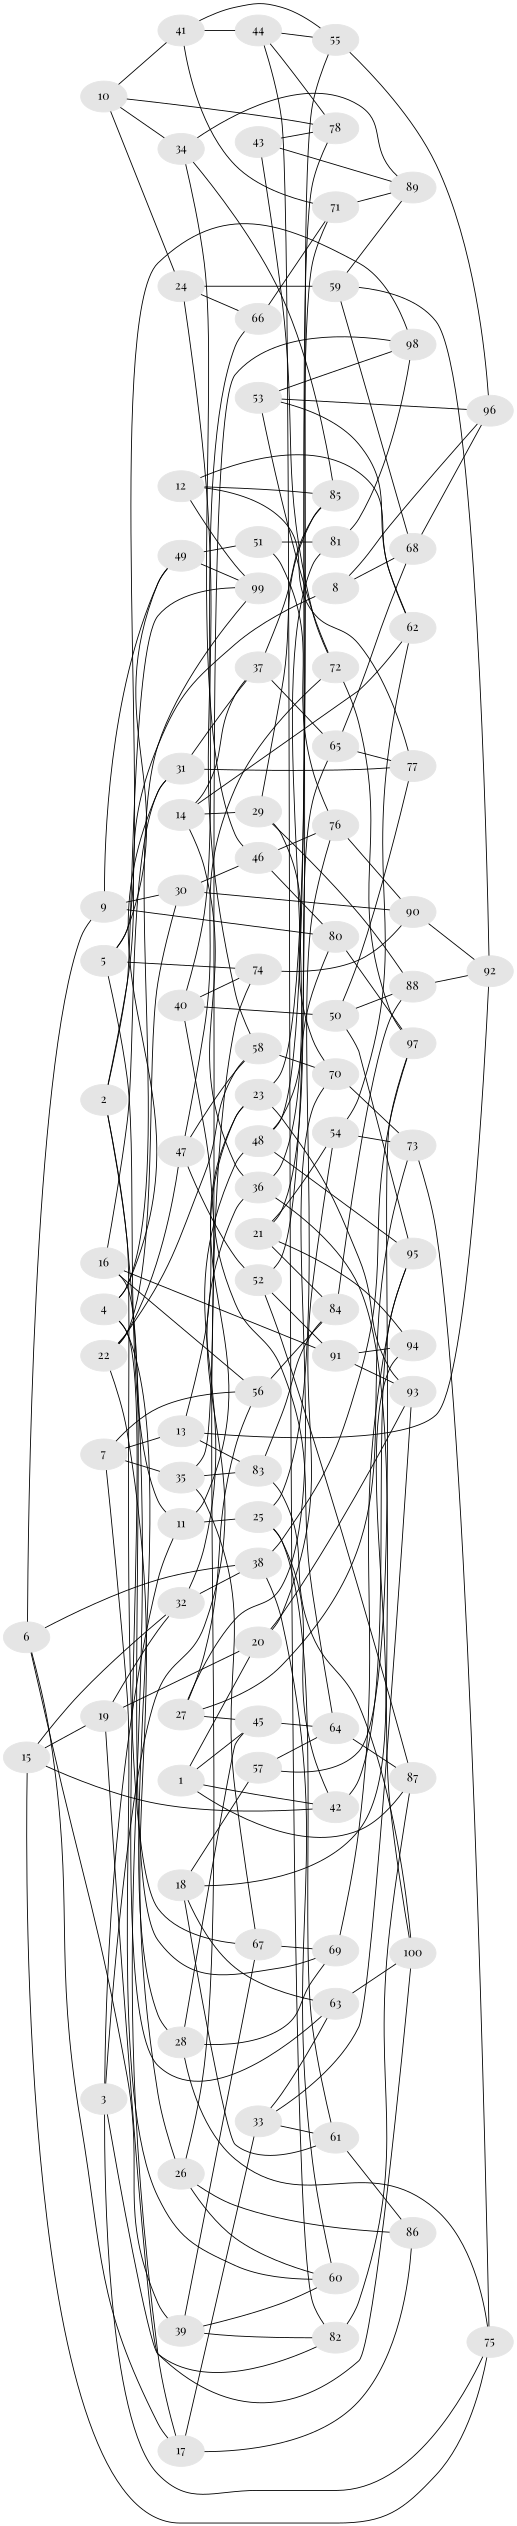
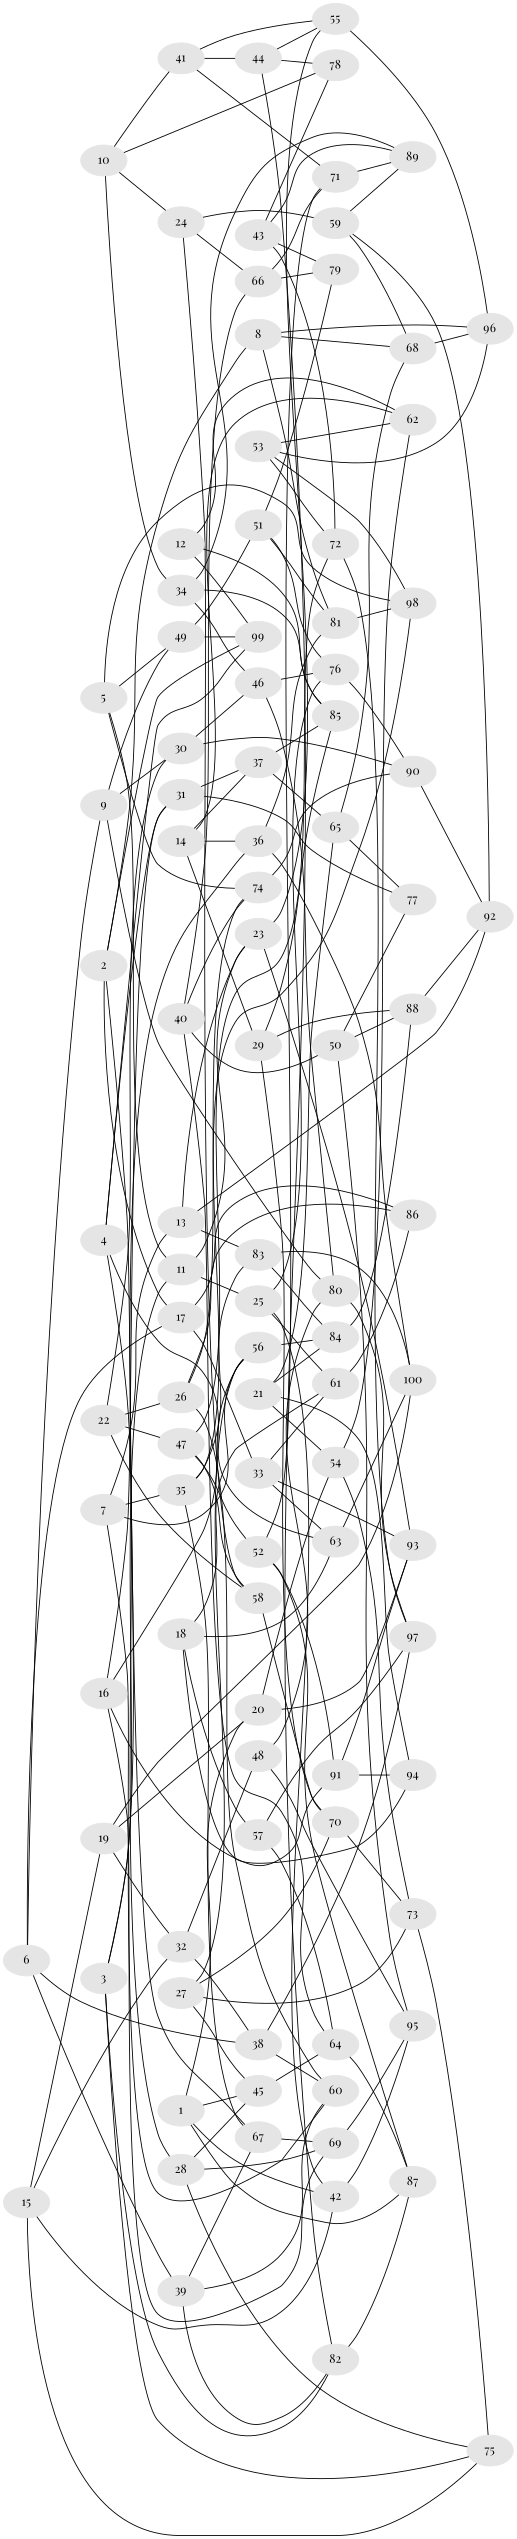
none -> (336, 270)
none -> (283, 428)
(322, 621) -> none
(304, 637) -> none
